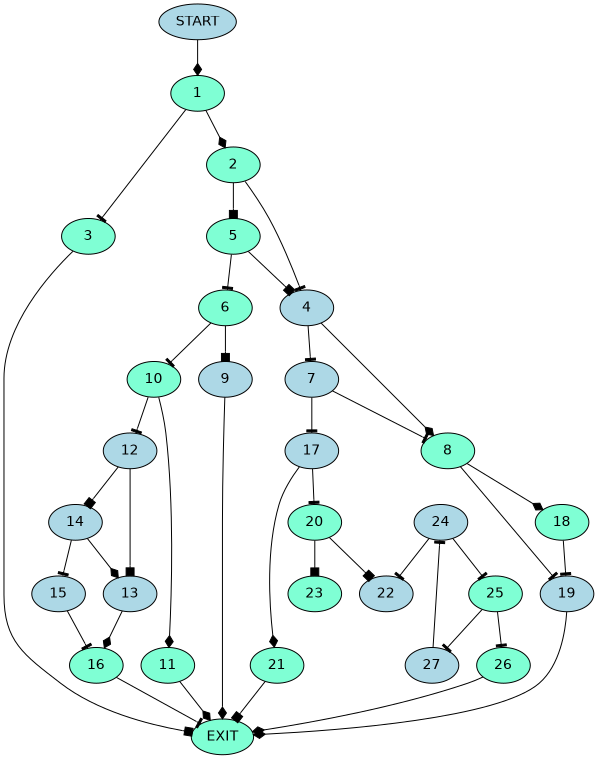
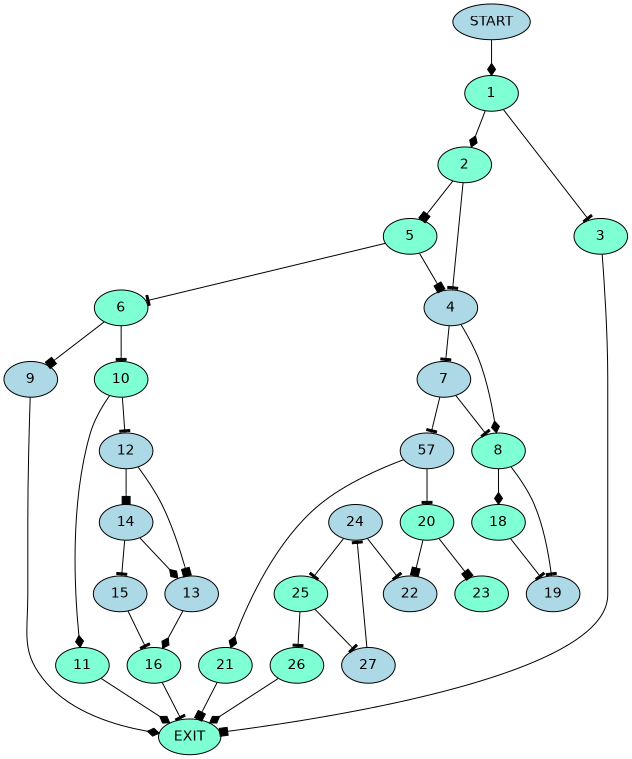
(312, 451) -> (427, 451)
(444, 716) -> none
